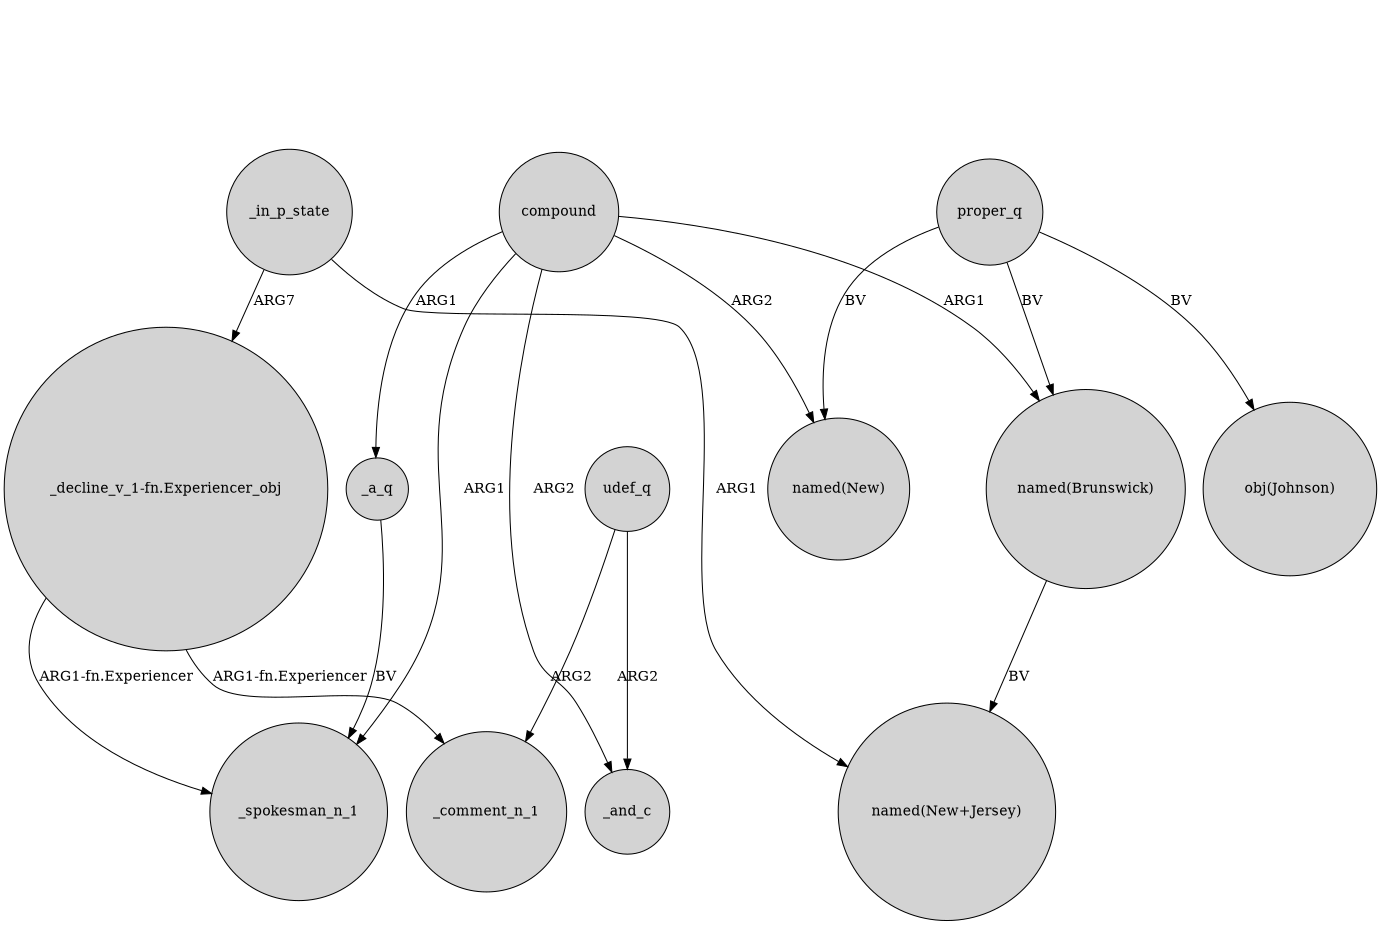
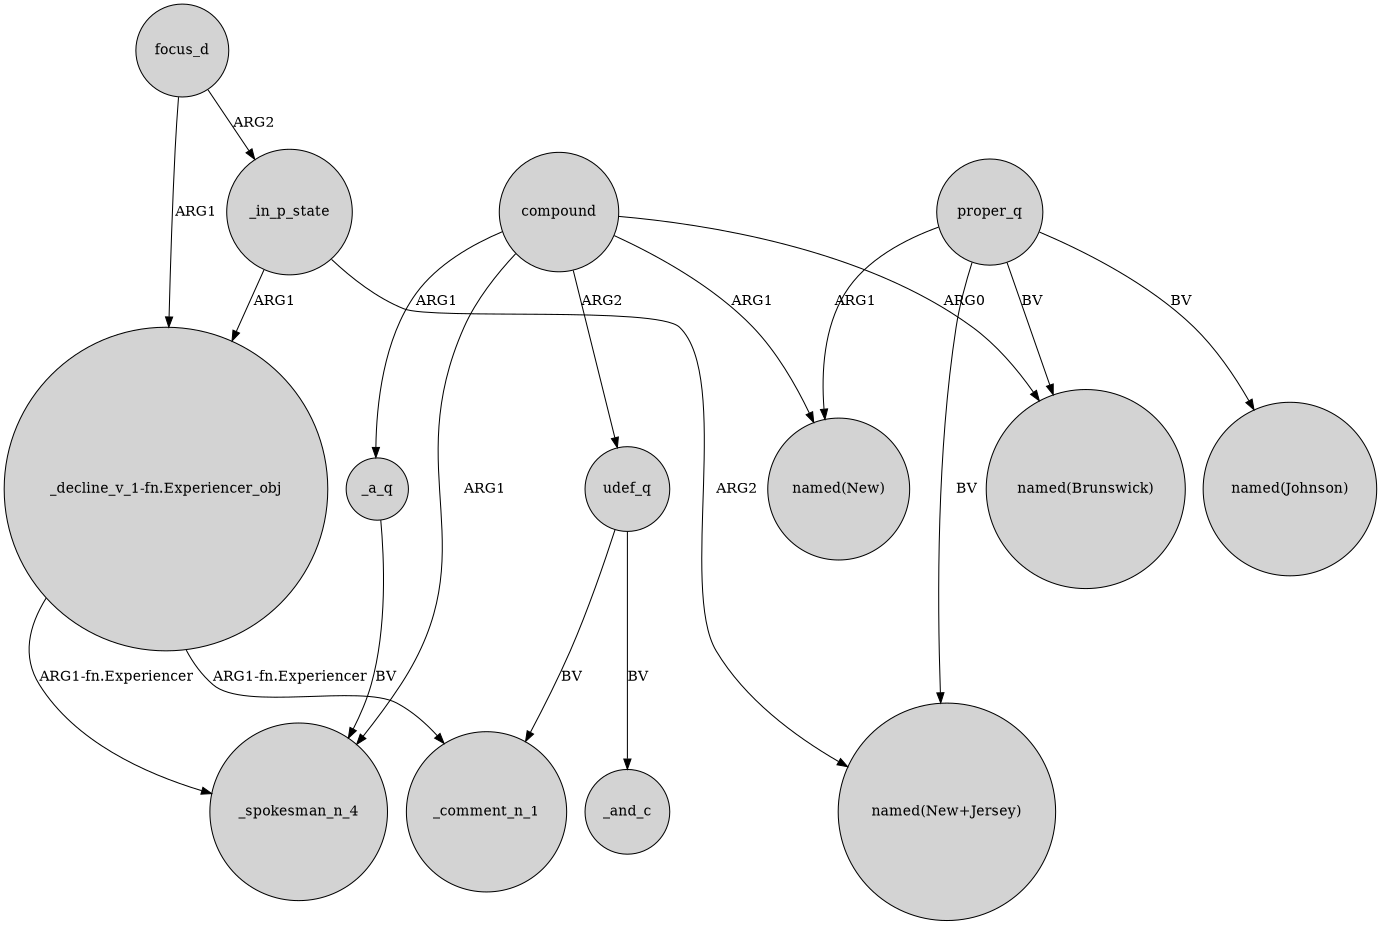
none -> (182, 51)
(275, 301) -> (275, 301)
(752, 301) -> (752, 301)
(856, 301) -> (856, 301)
(965, 301) -> (965, 301)
(737, 489) -> (737, 489)
(1290, 489) -> (1290, 489)
(511, 528) -> (594, 354)
(1020, 641) -> (942, 476)
(572, 677) -> (572, 677)
(638, 677) -> (638, 677)
(299, 812) -> (299, 812)
